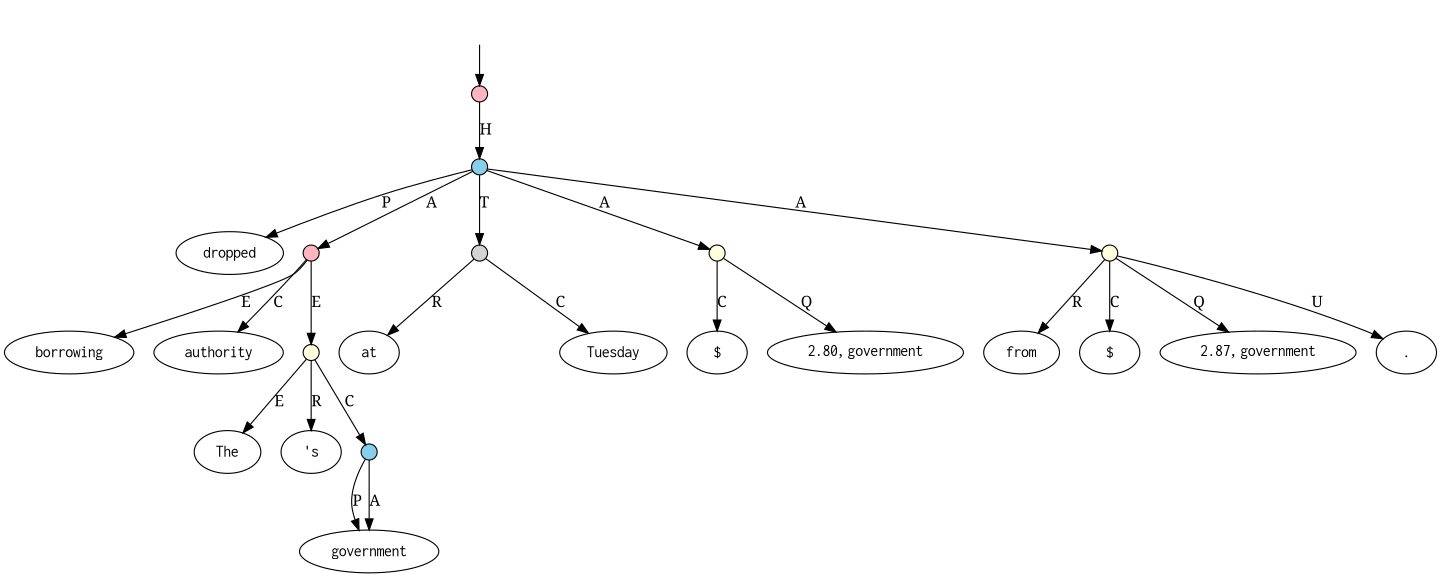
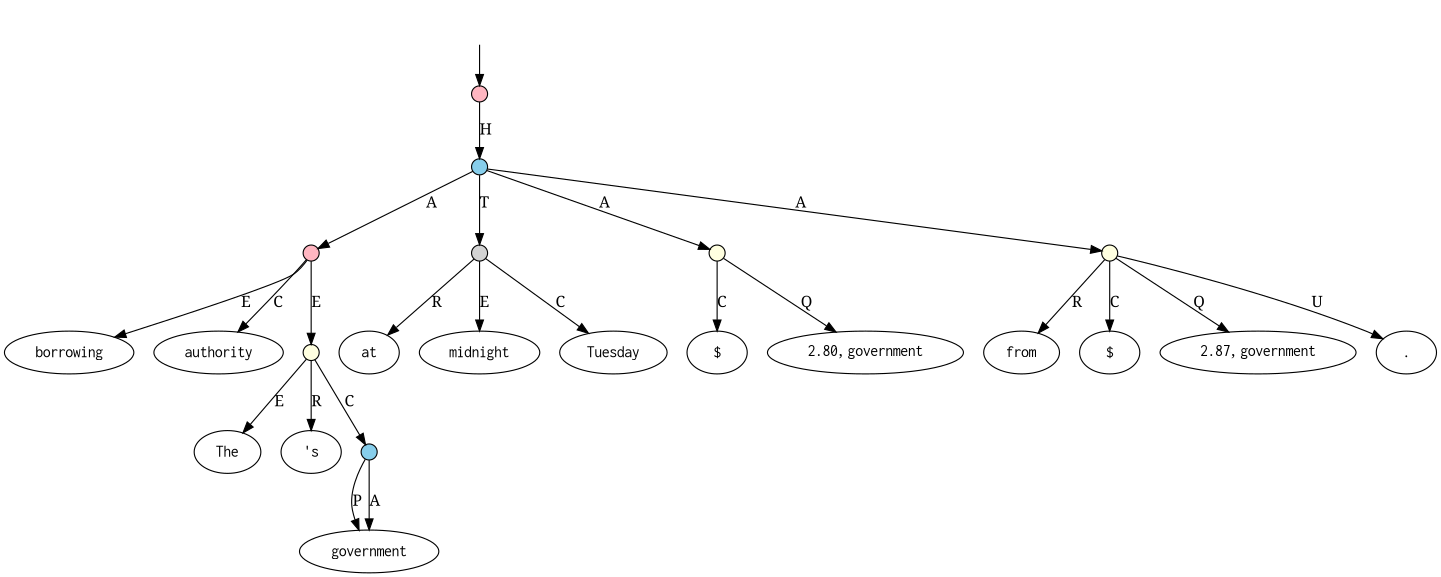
(230, 253) -> none
none -> (480, 353)
